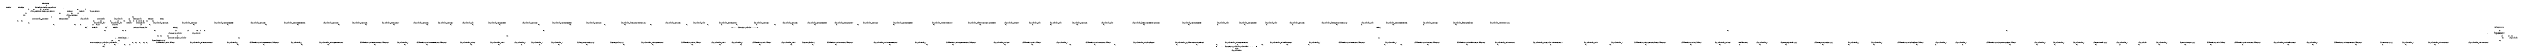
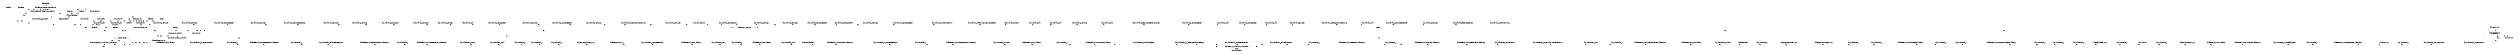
(2386, 43) -> (2384, 43)
